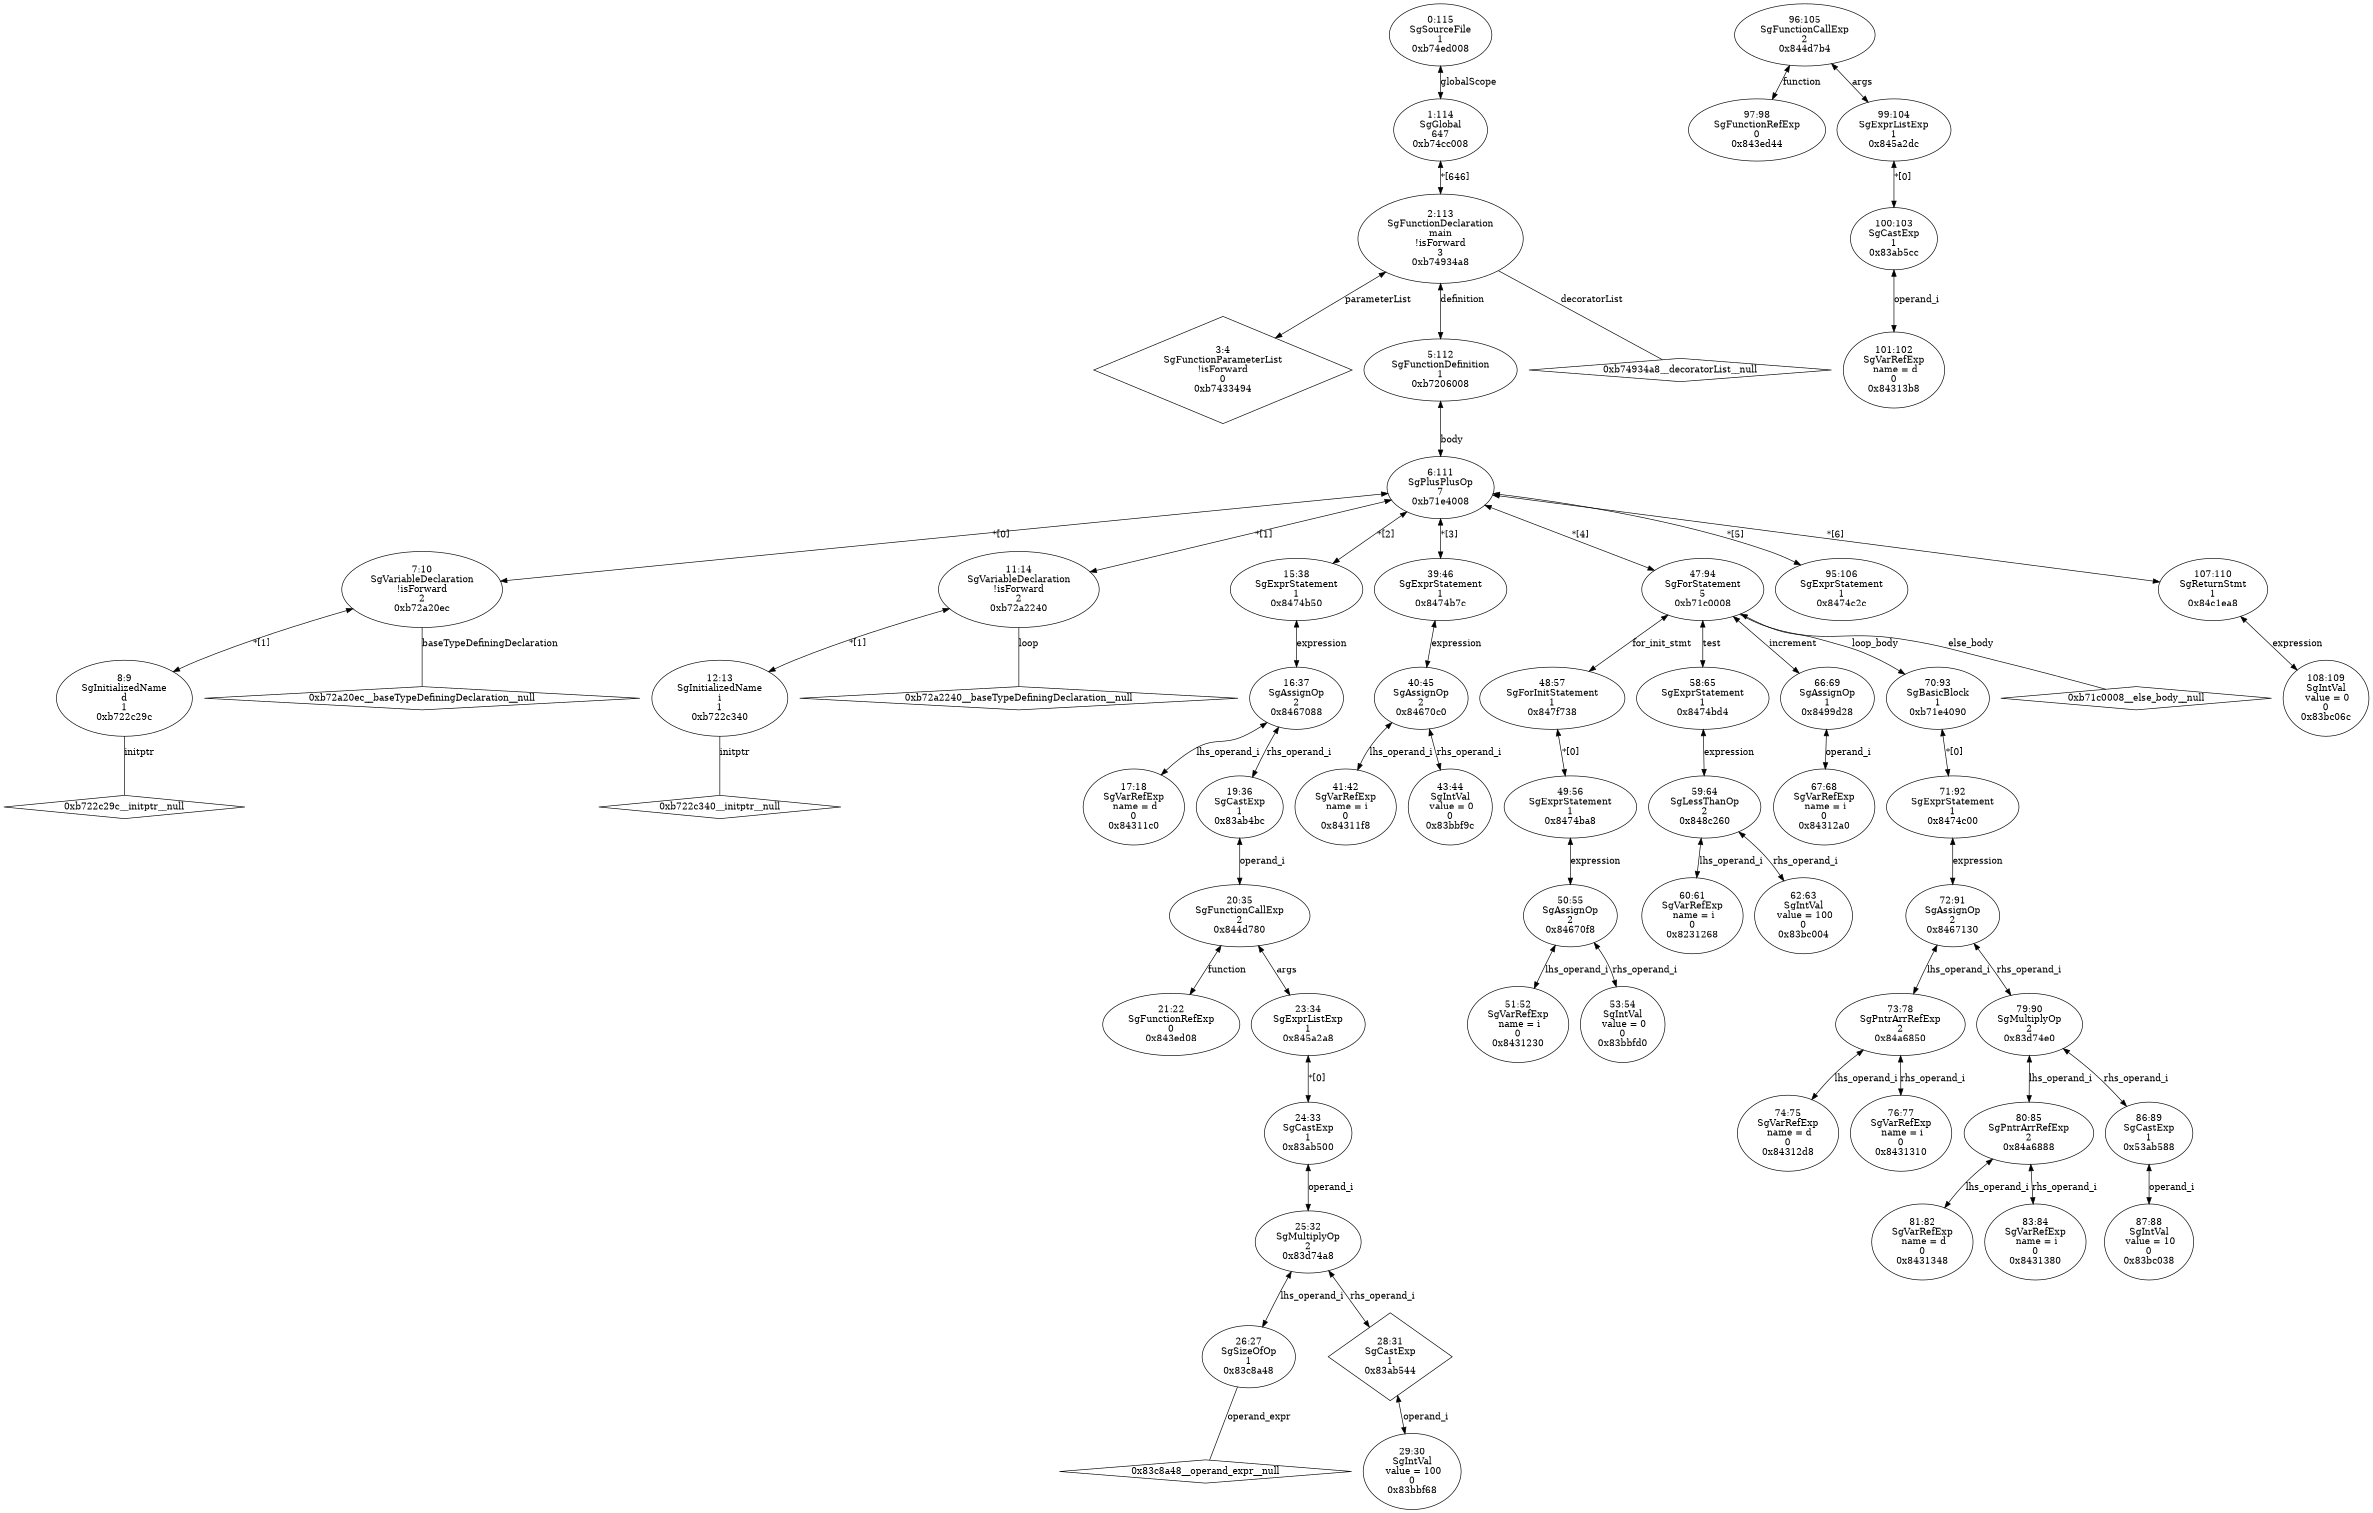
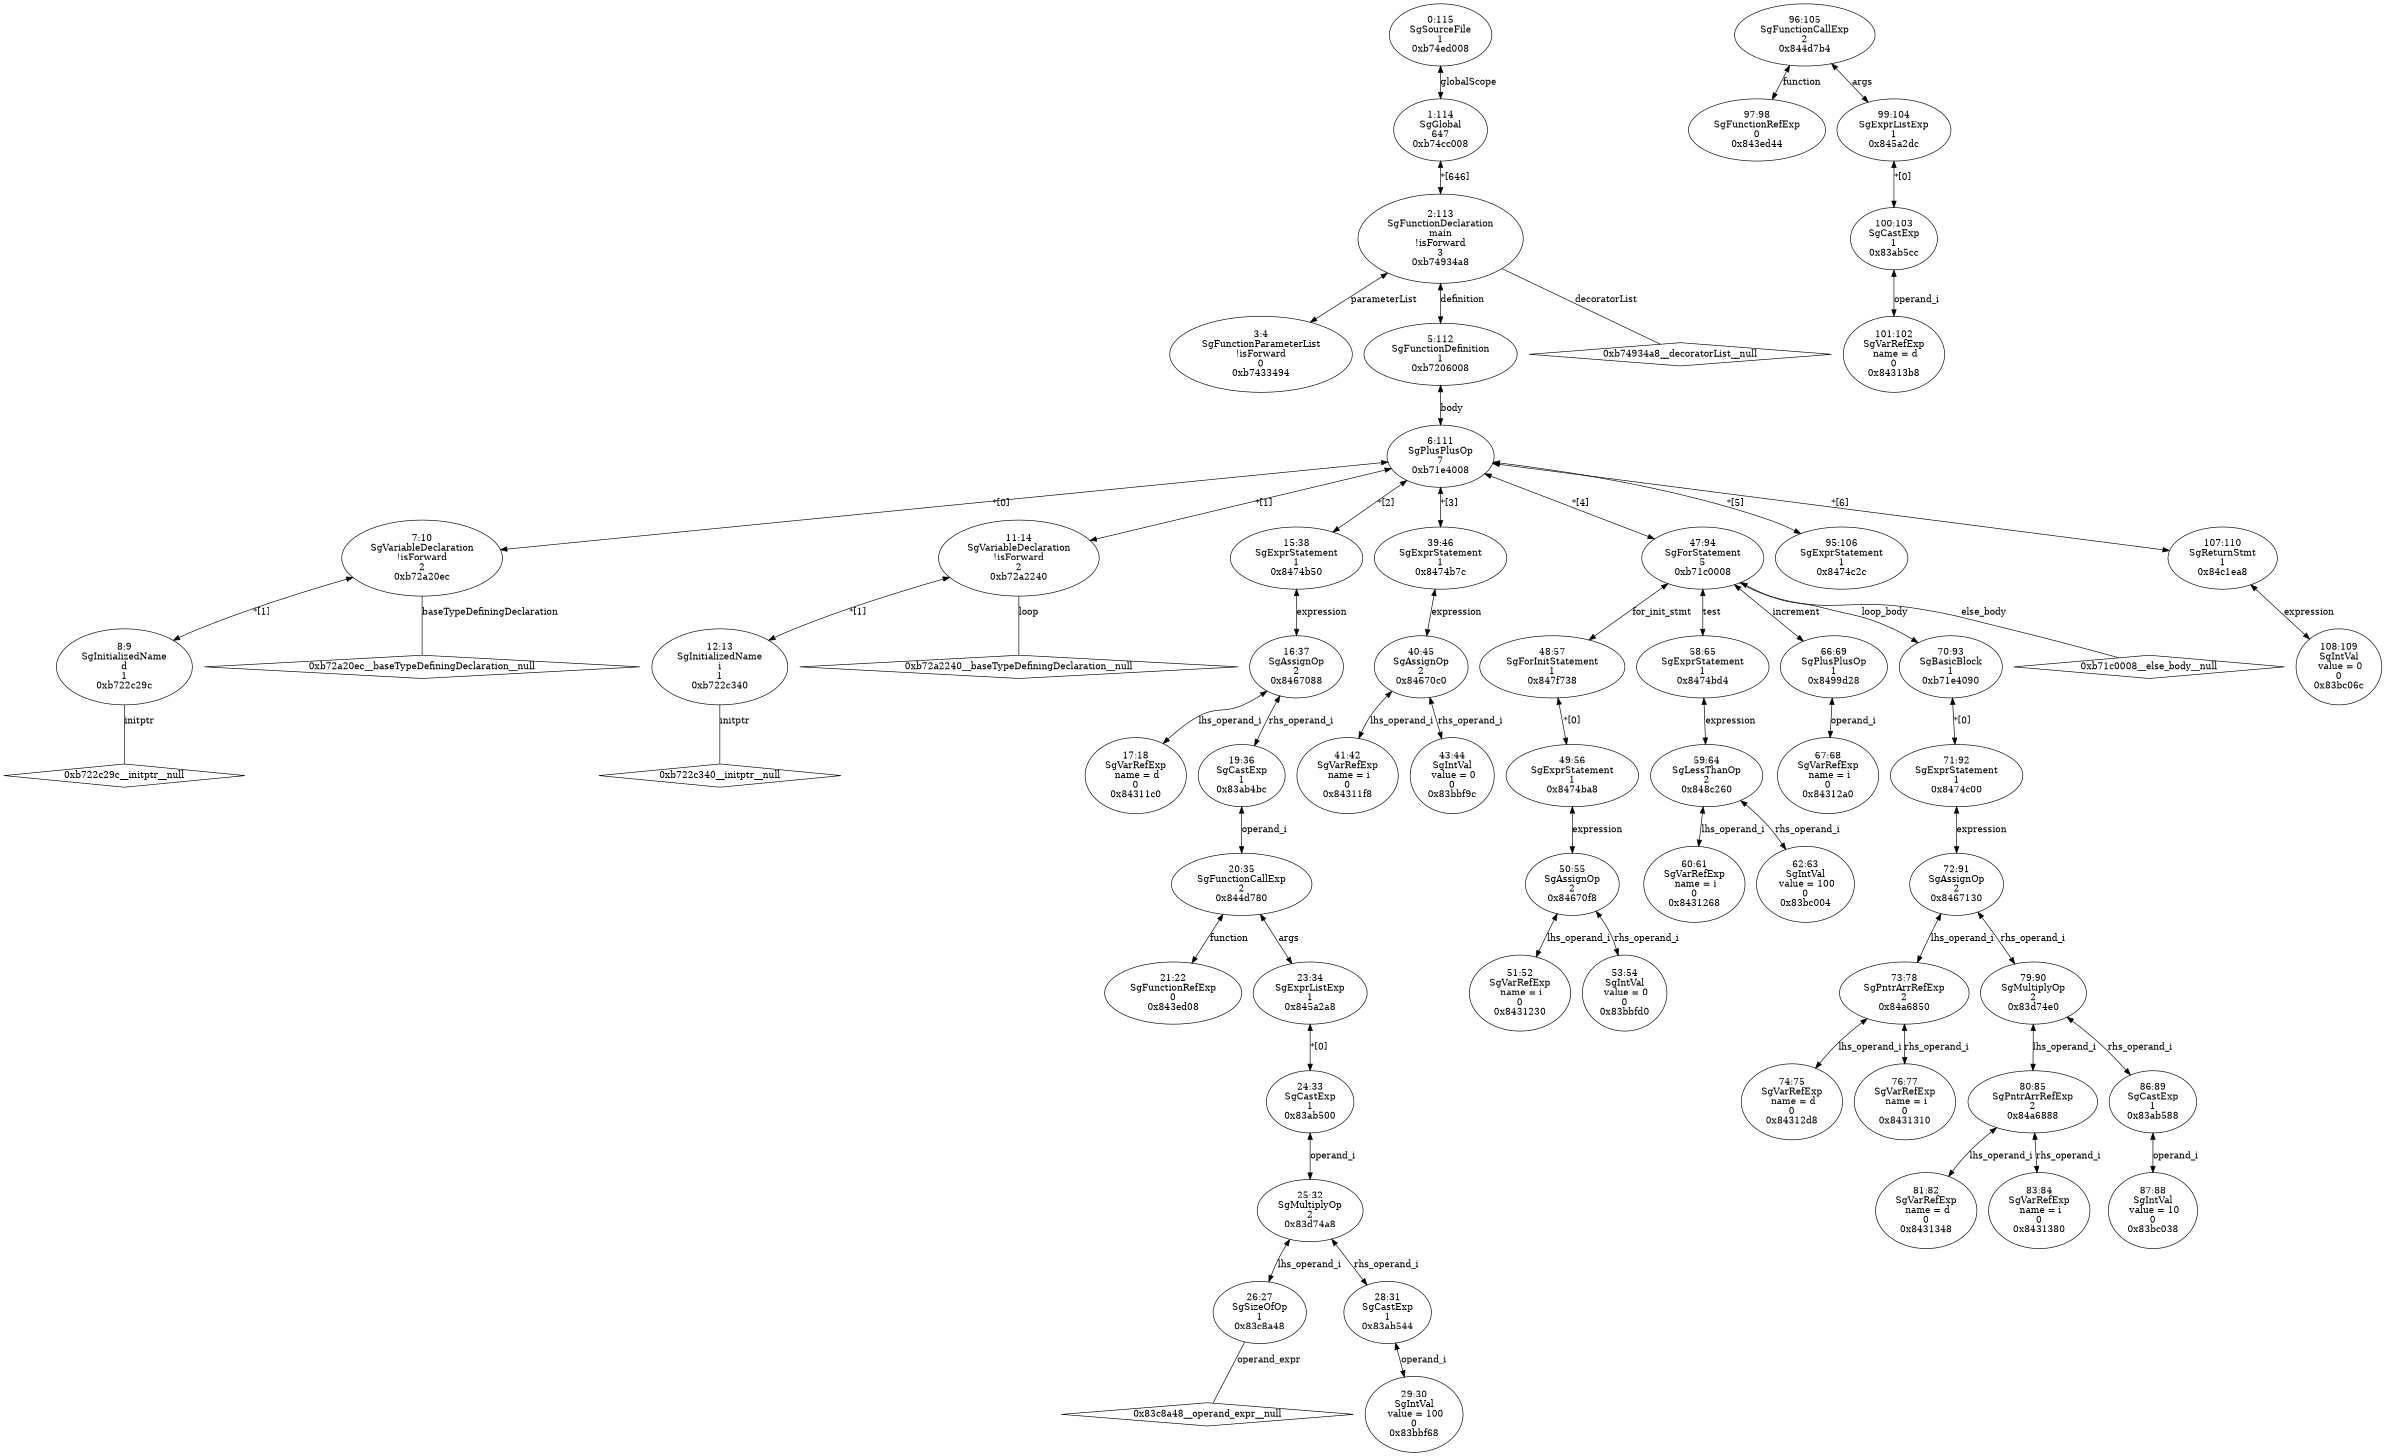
(1223, 370) -> (1261, 354)
(1827, 698) -> (1834, 667)
(1692, 916) -> (1694, 884)
(2149, 1133) -> (2153, 1102)
(1390, 1357) -> (1388, 1312)
